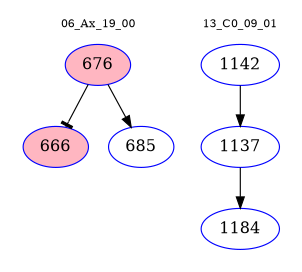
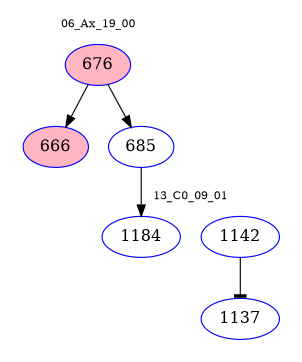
(240, 100) -> (240, 275)
(78, 103) -> (80, 101)
(240, 182) -> (141, 193)
